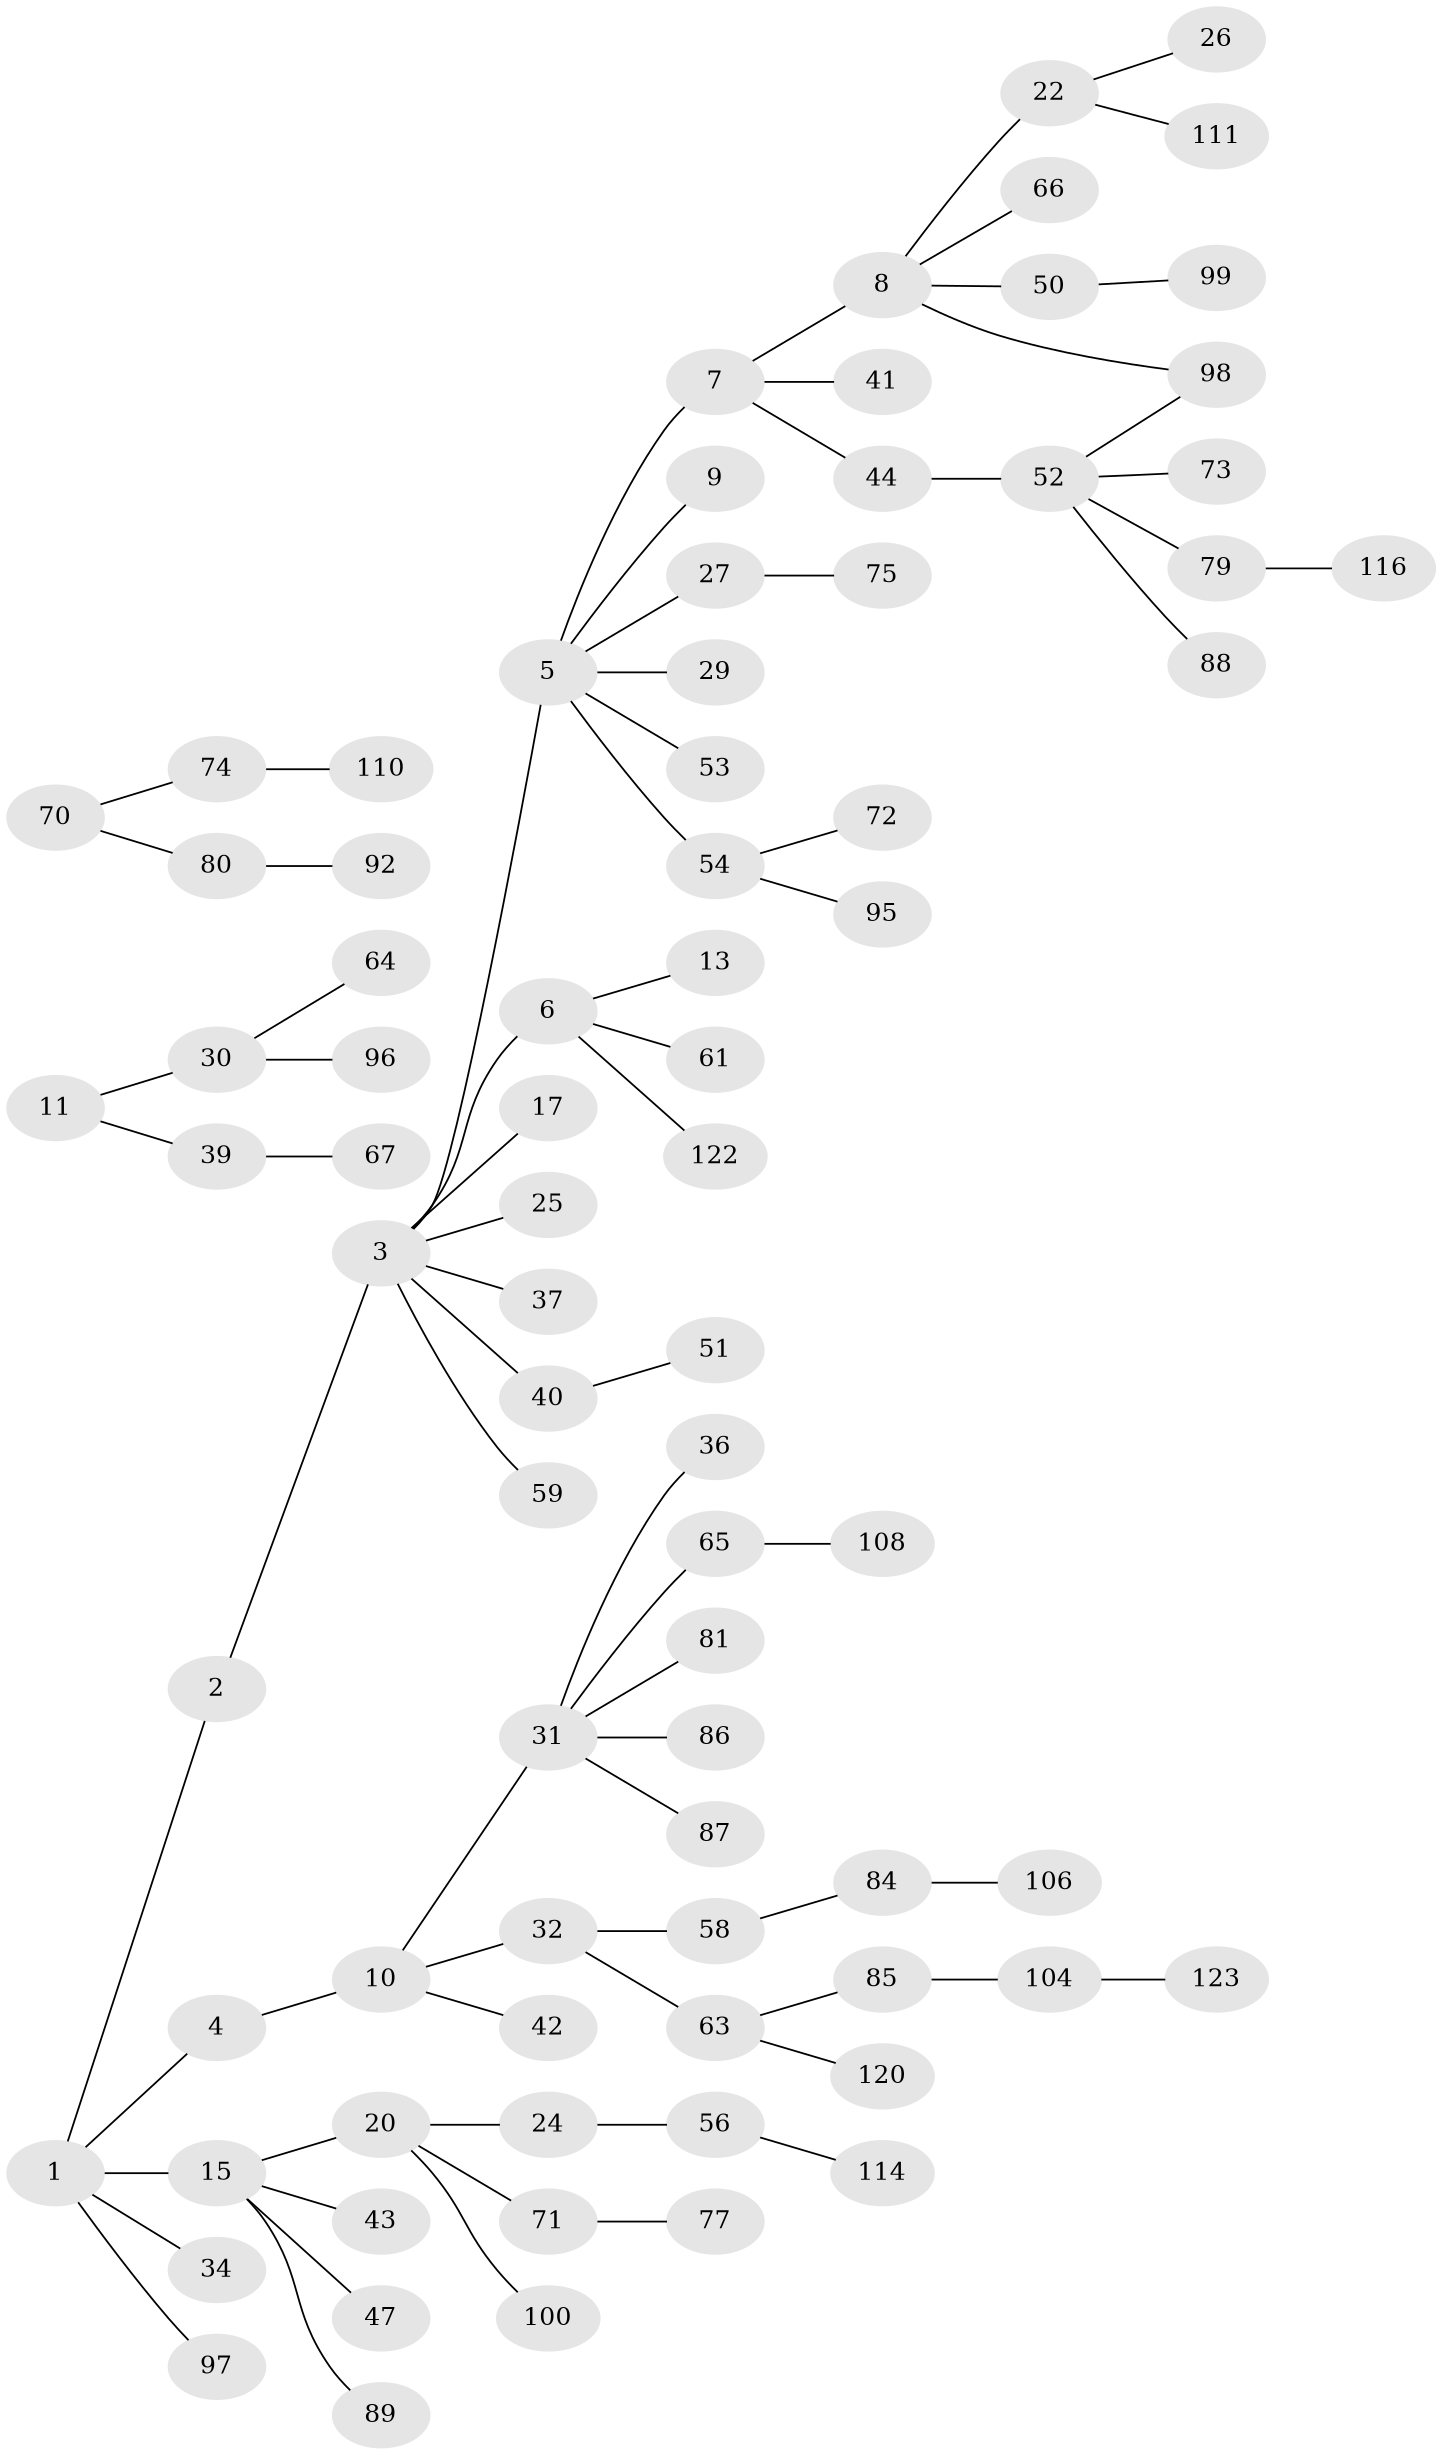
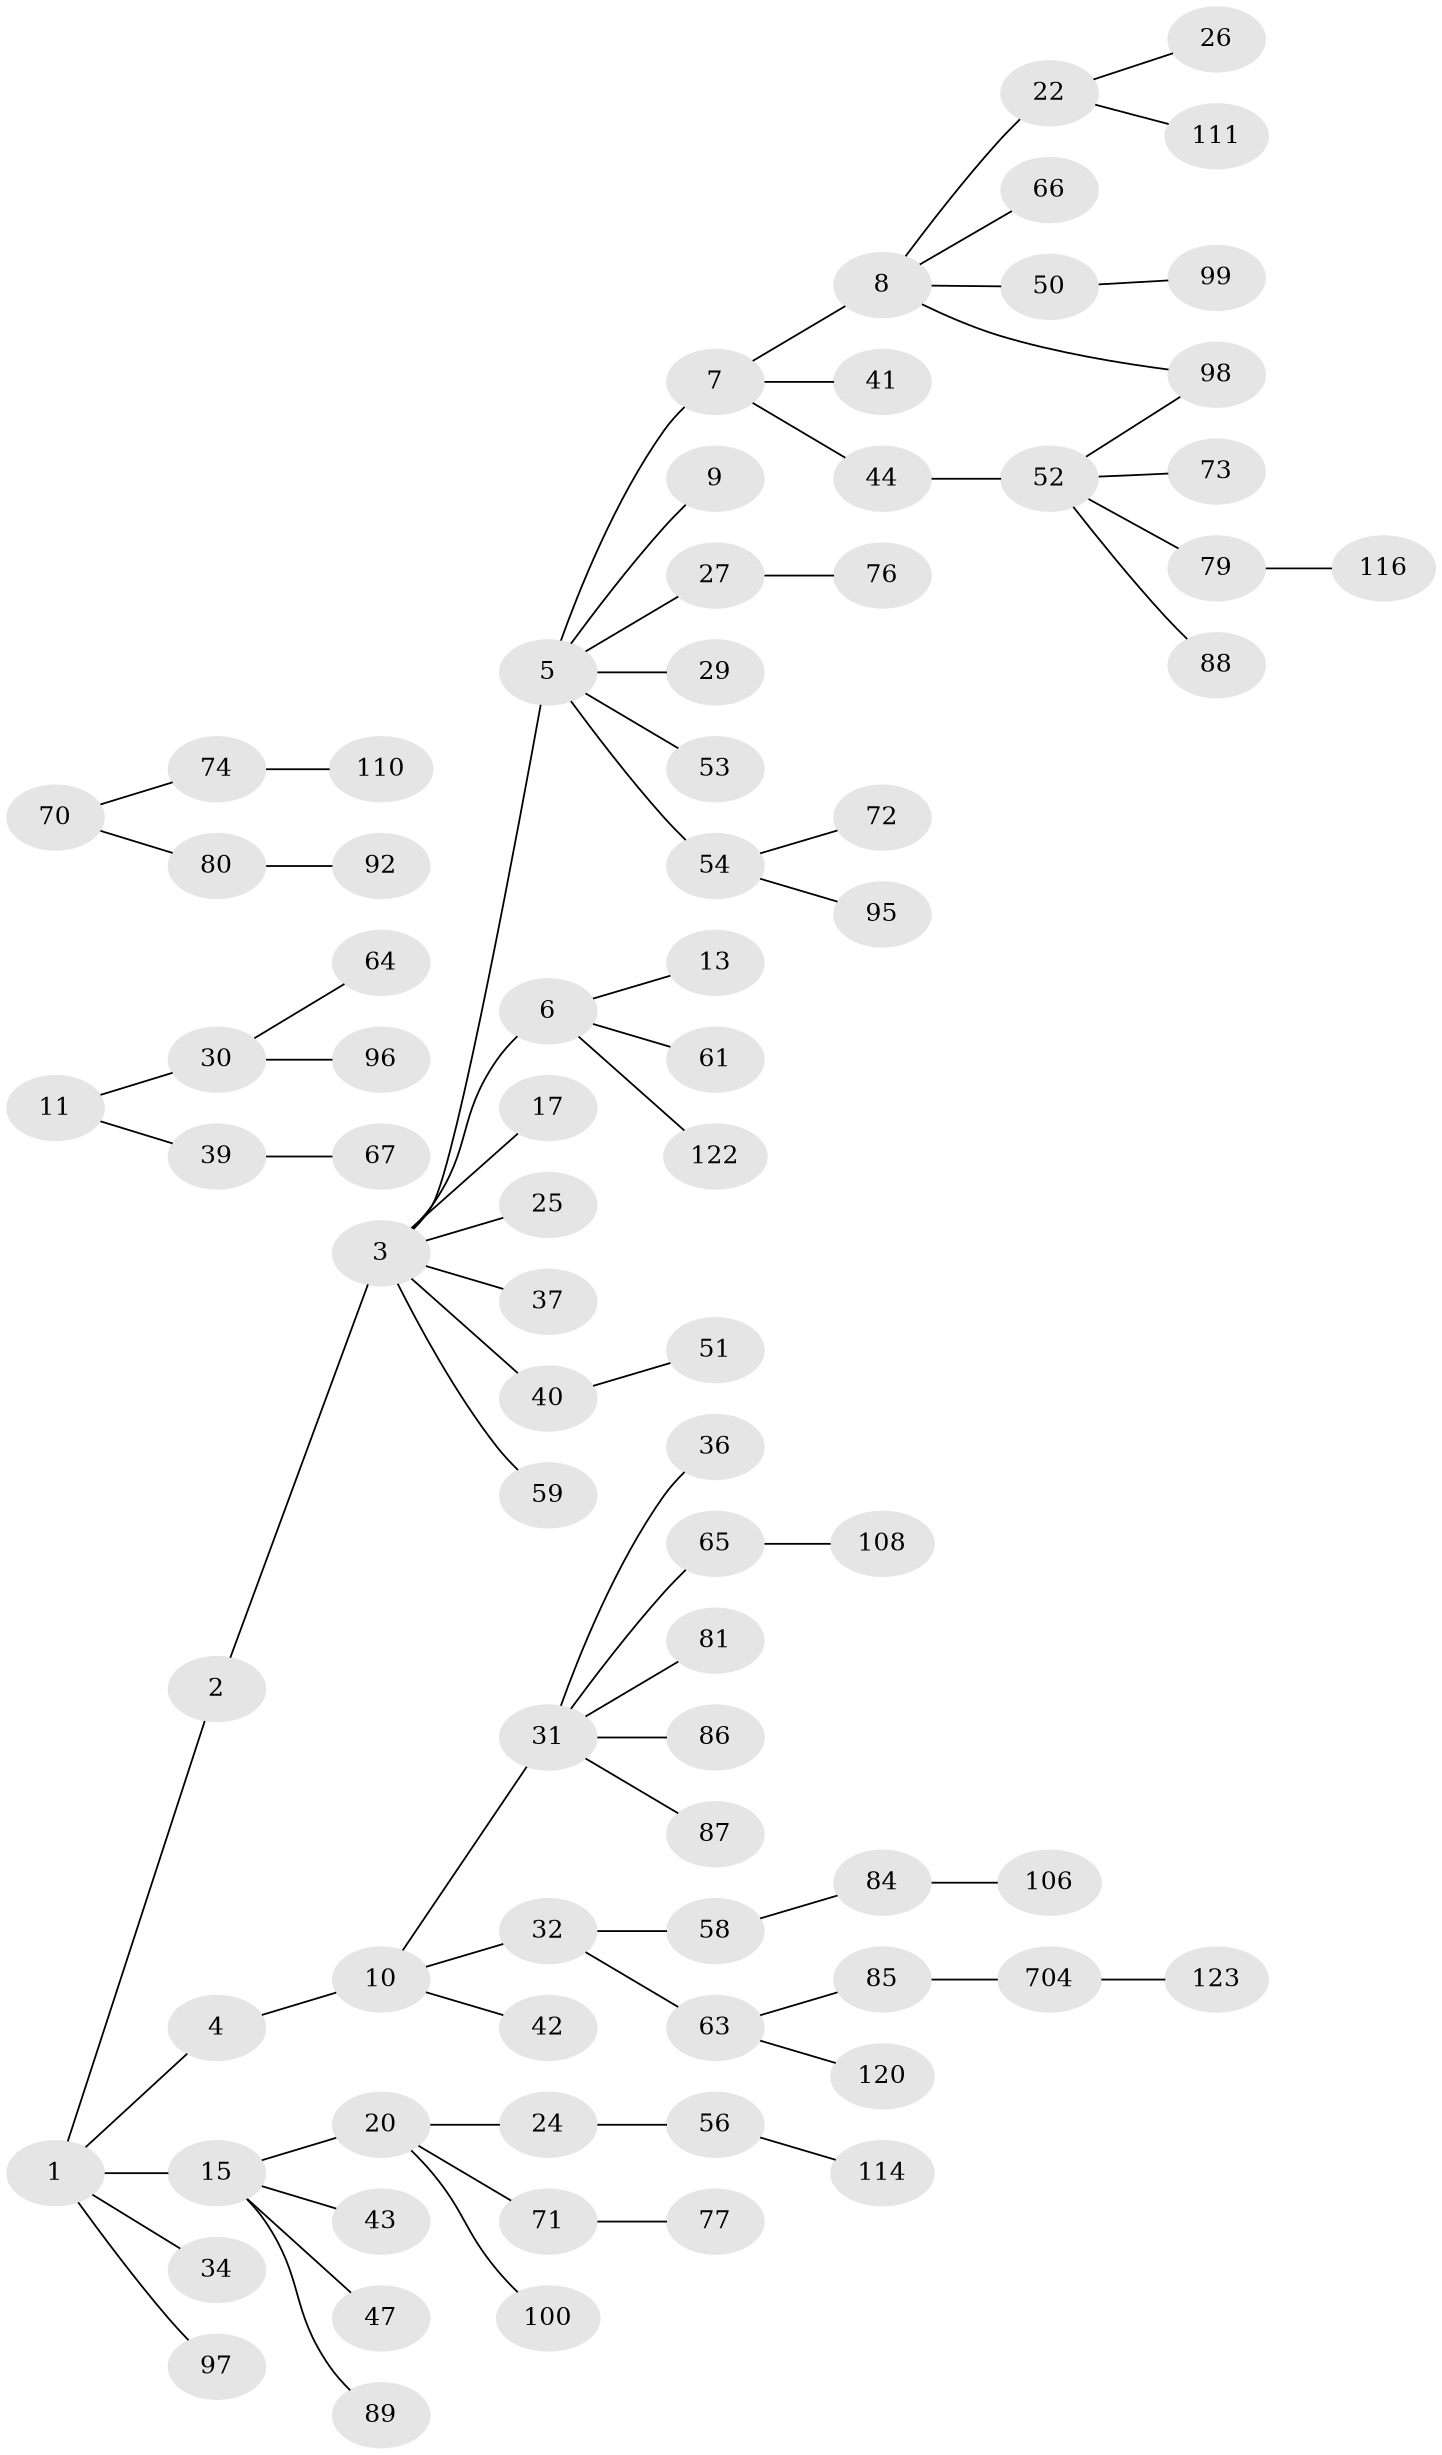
(883, 576) -> (883, 576)
(1050, 1980) -> (1050, 1980)
